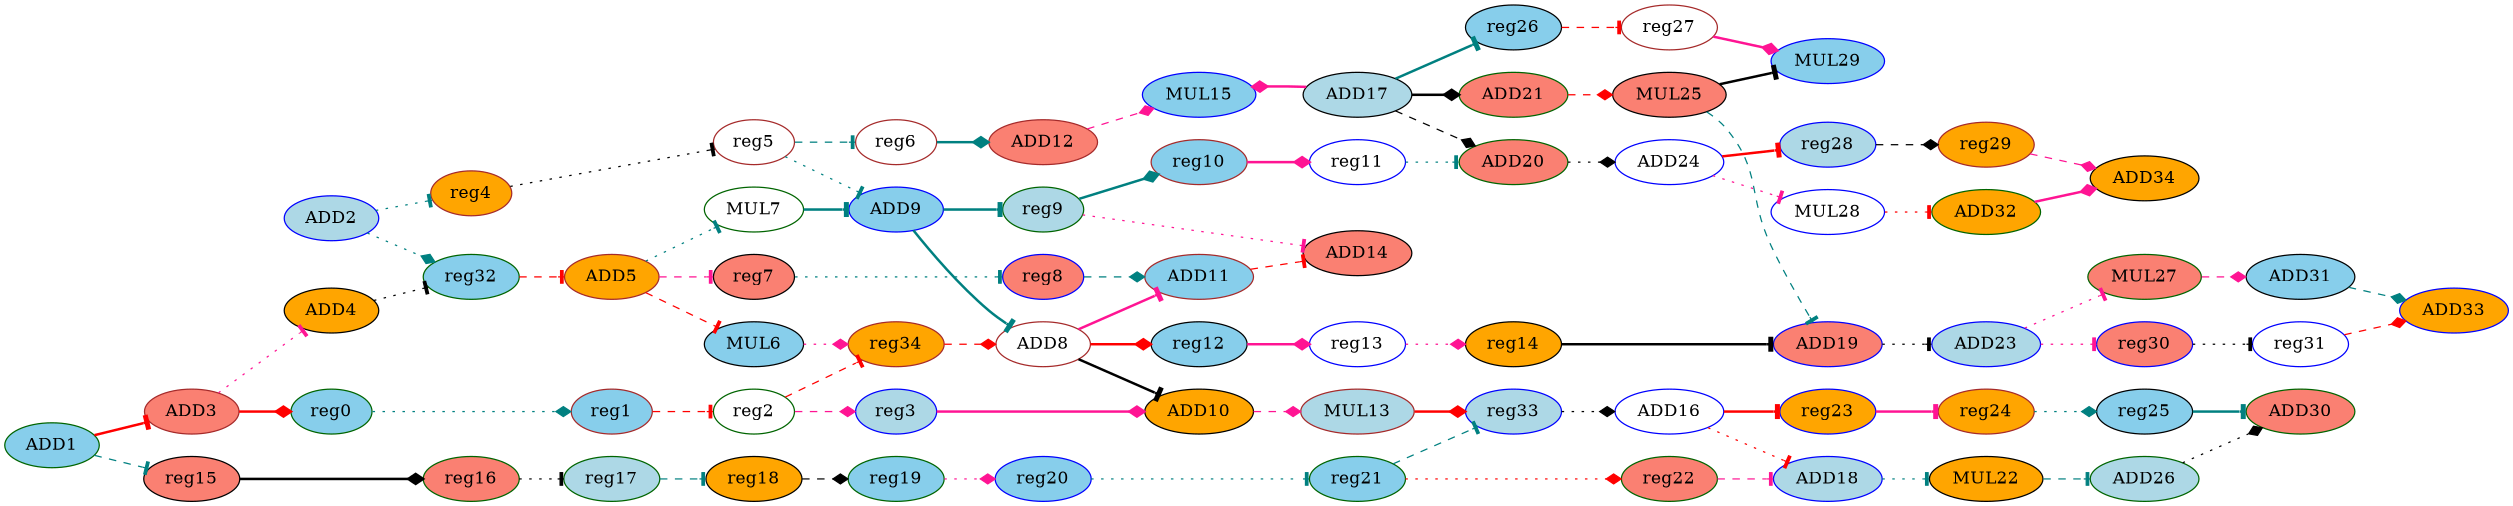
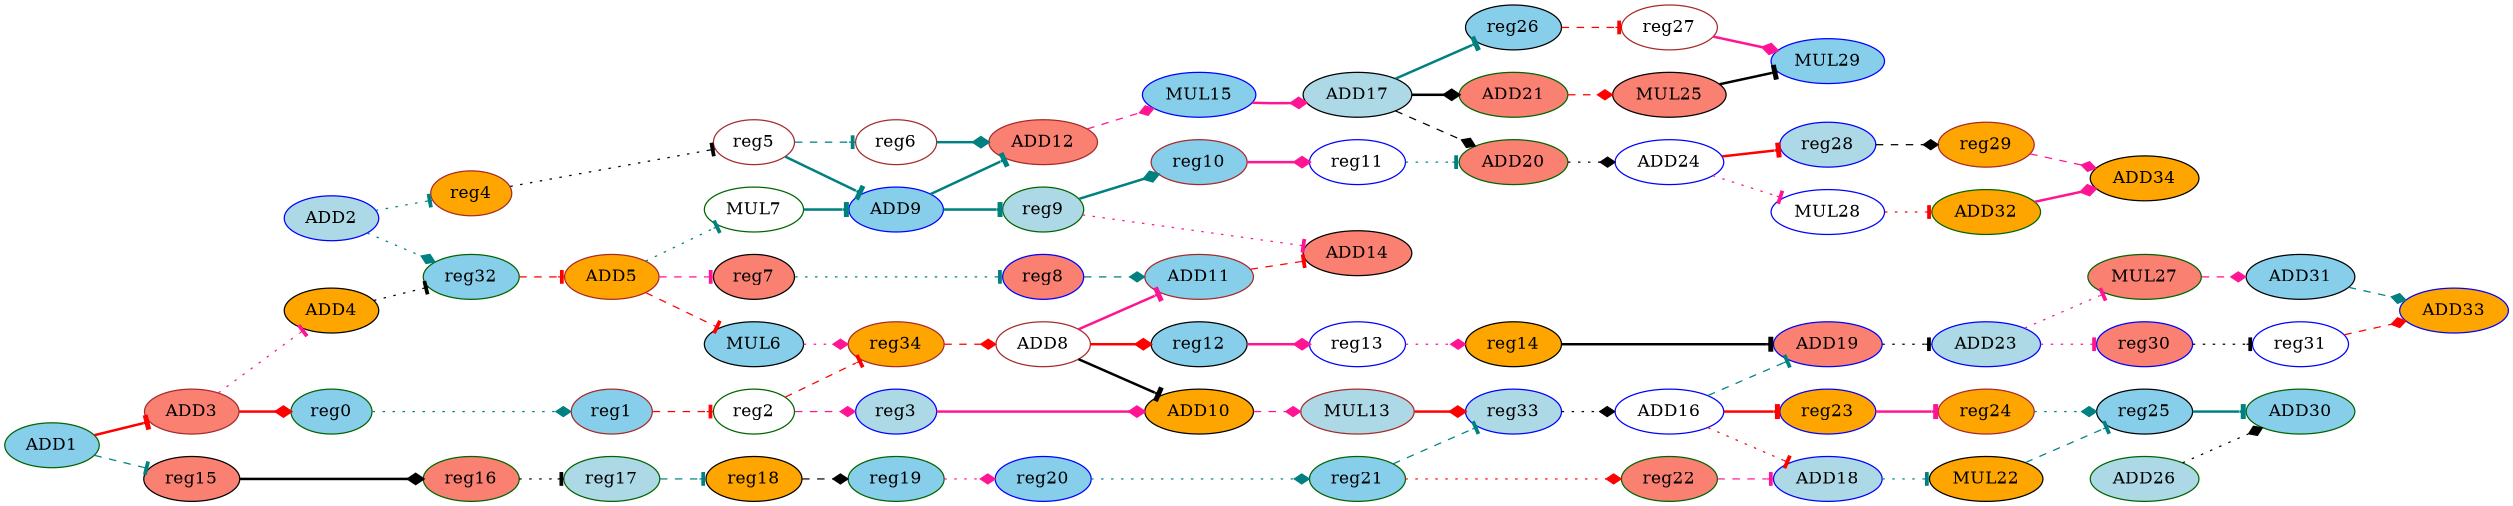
(1287, 86) -> (1272, 103)
(821, 174) -> (821, 174)
(1759, 212) -> (1746, 379)
(961, 285) -> (965, 178)
(2301, 412) -> (2301, 412)
(1193, 479) -> (1193, 479)
(2063, 479) -> (2064, 446)
